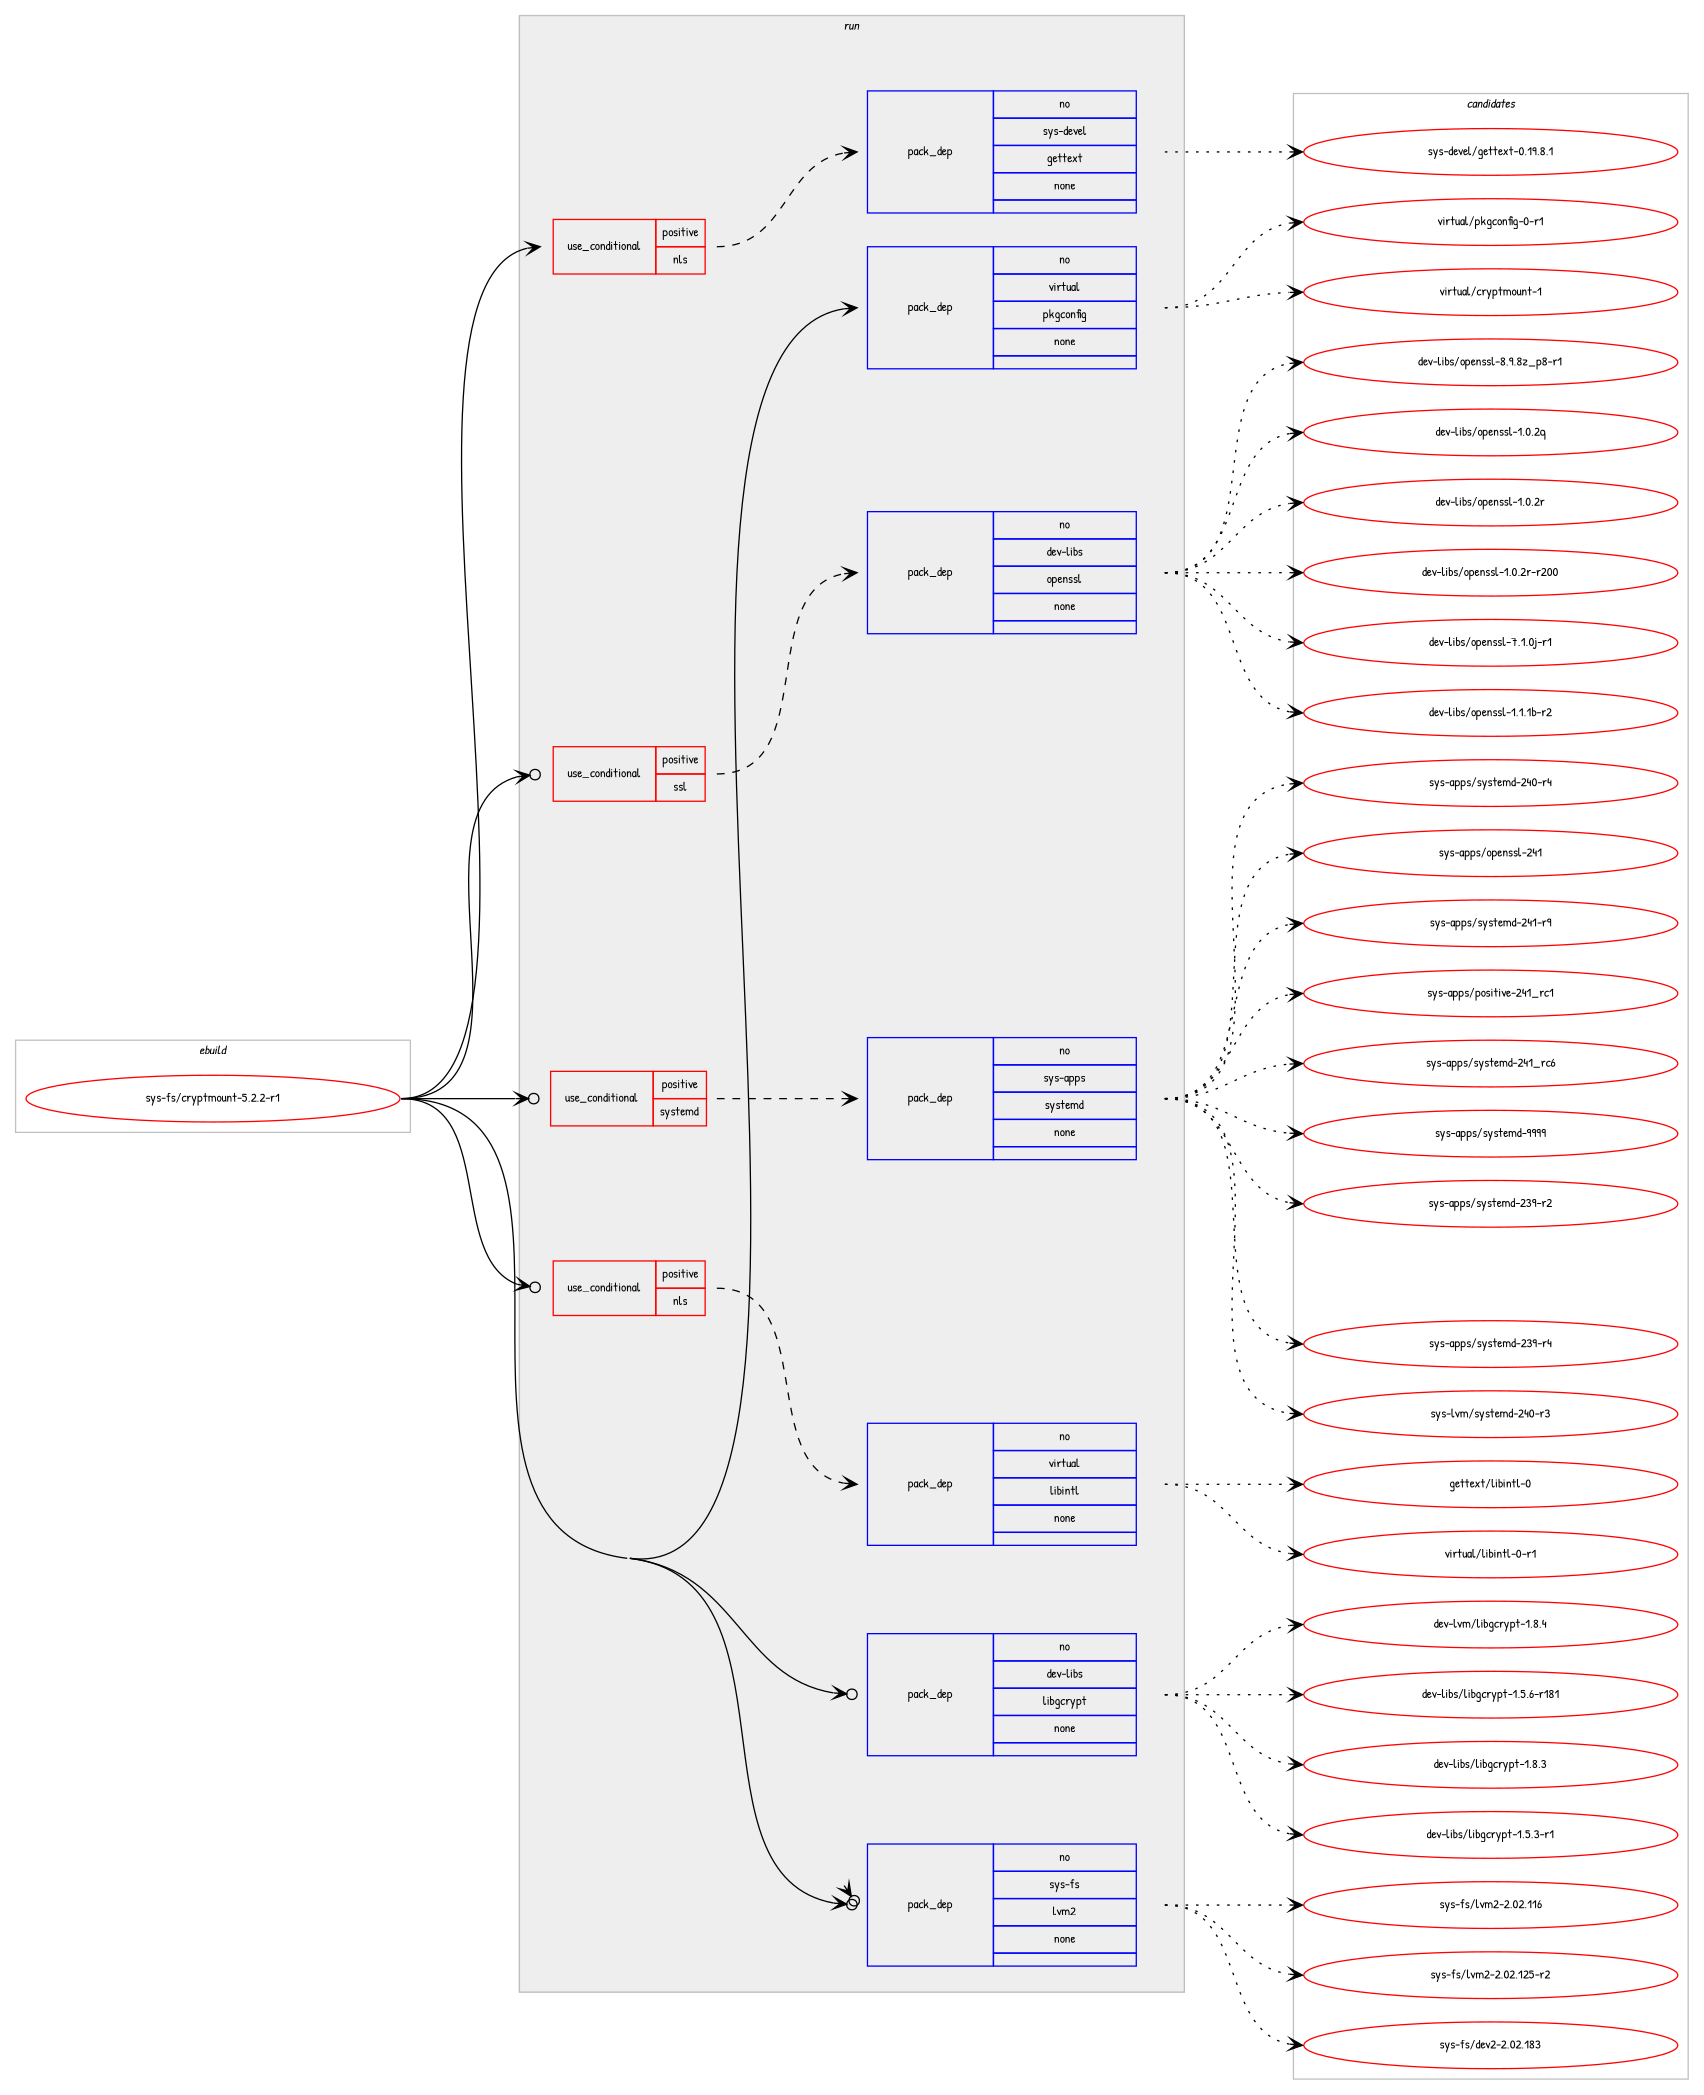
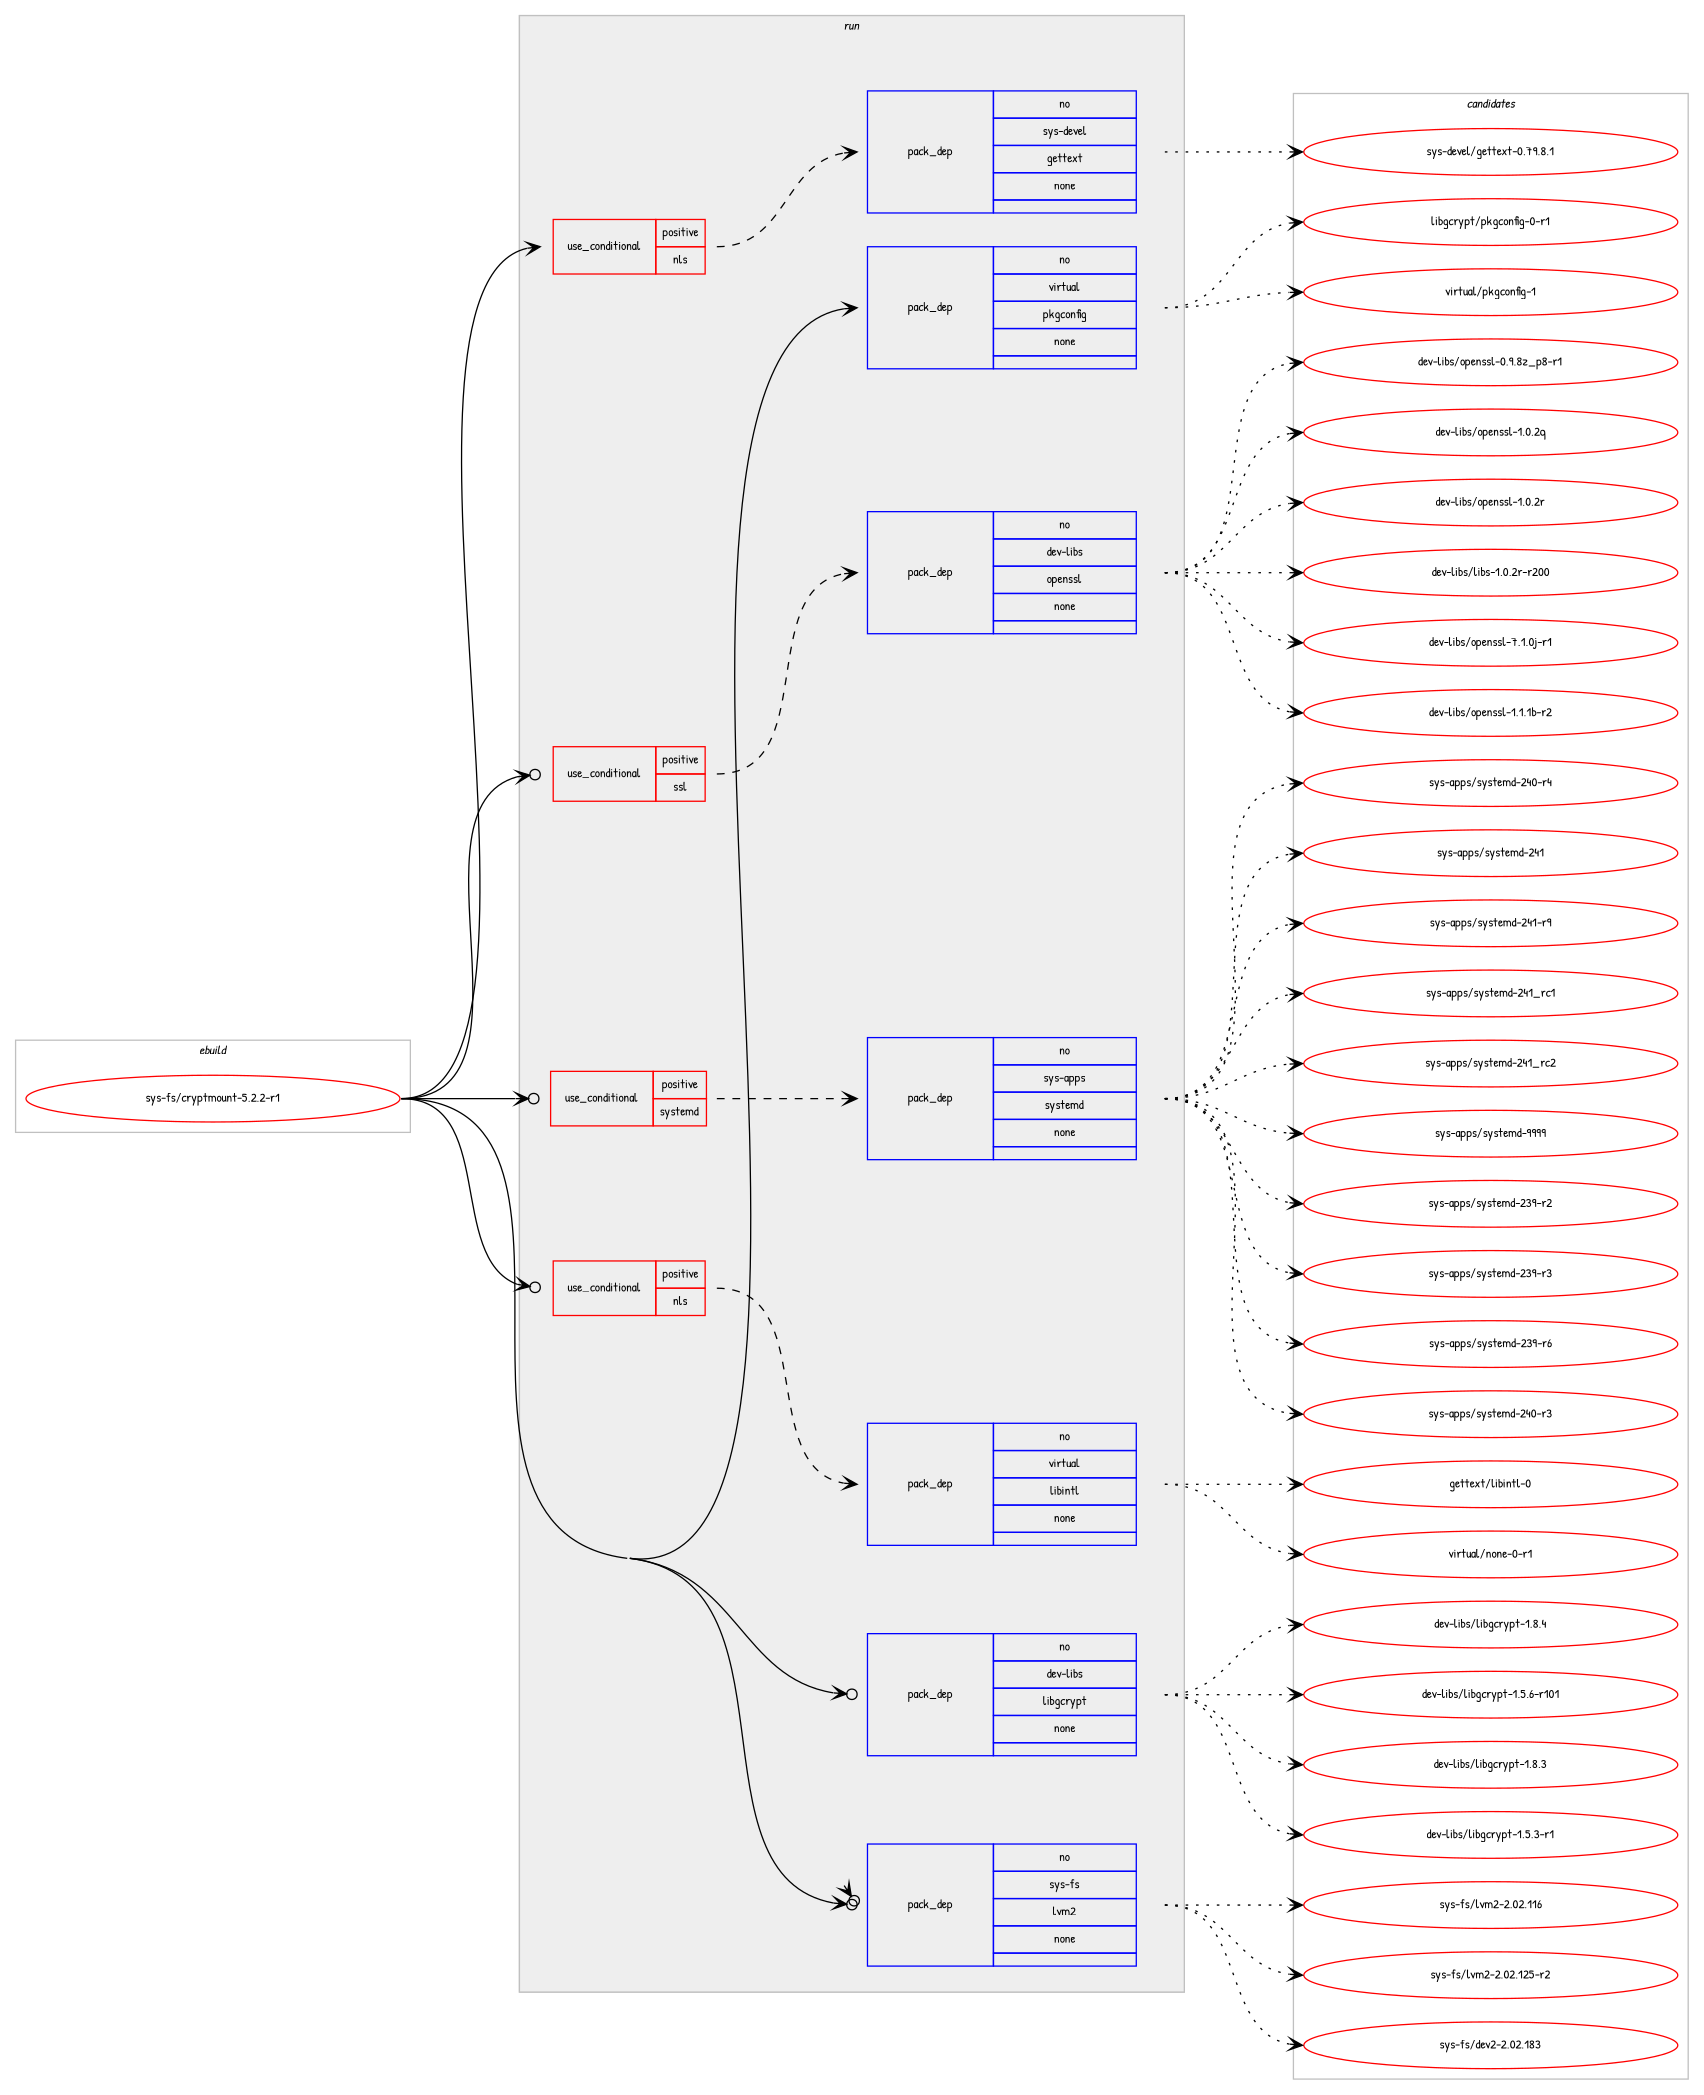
(1491, 152) -> (1491, 152)
(1491, 222) -> (1491, 222)
(1491, 292) -> (1491, 292)
(1491, 362) -> (1491, 362)
(1491, 573) -> (1491, 573)
(1491, 853) -> (1491, 853)
(1491, 993) -> (1491, 993)
(1491, 1064) -> (1491, 1064)
none -> (1491, 1274)
(1491, 1344) -> (1491, 1344)
(1491, 1414) -> (1491, 1414)
(1491, 1554) -> (1491, 1554)
(1491, 1625) -> (1491, 1625)
(1491, 1695) -> (1491, 1695)
